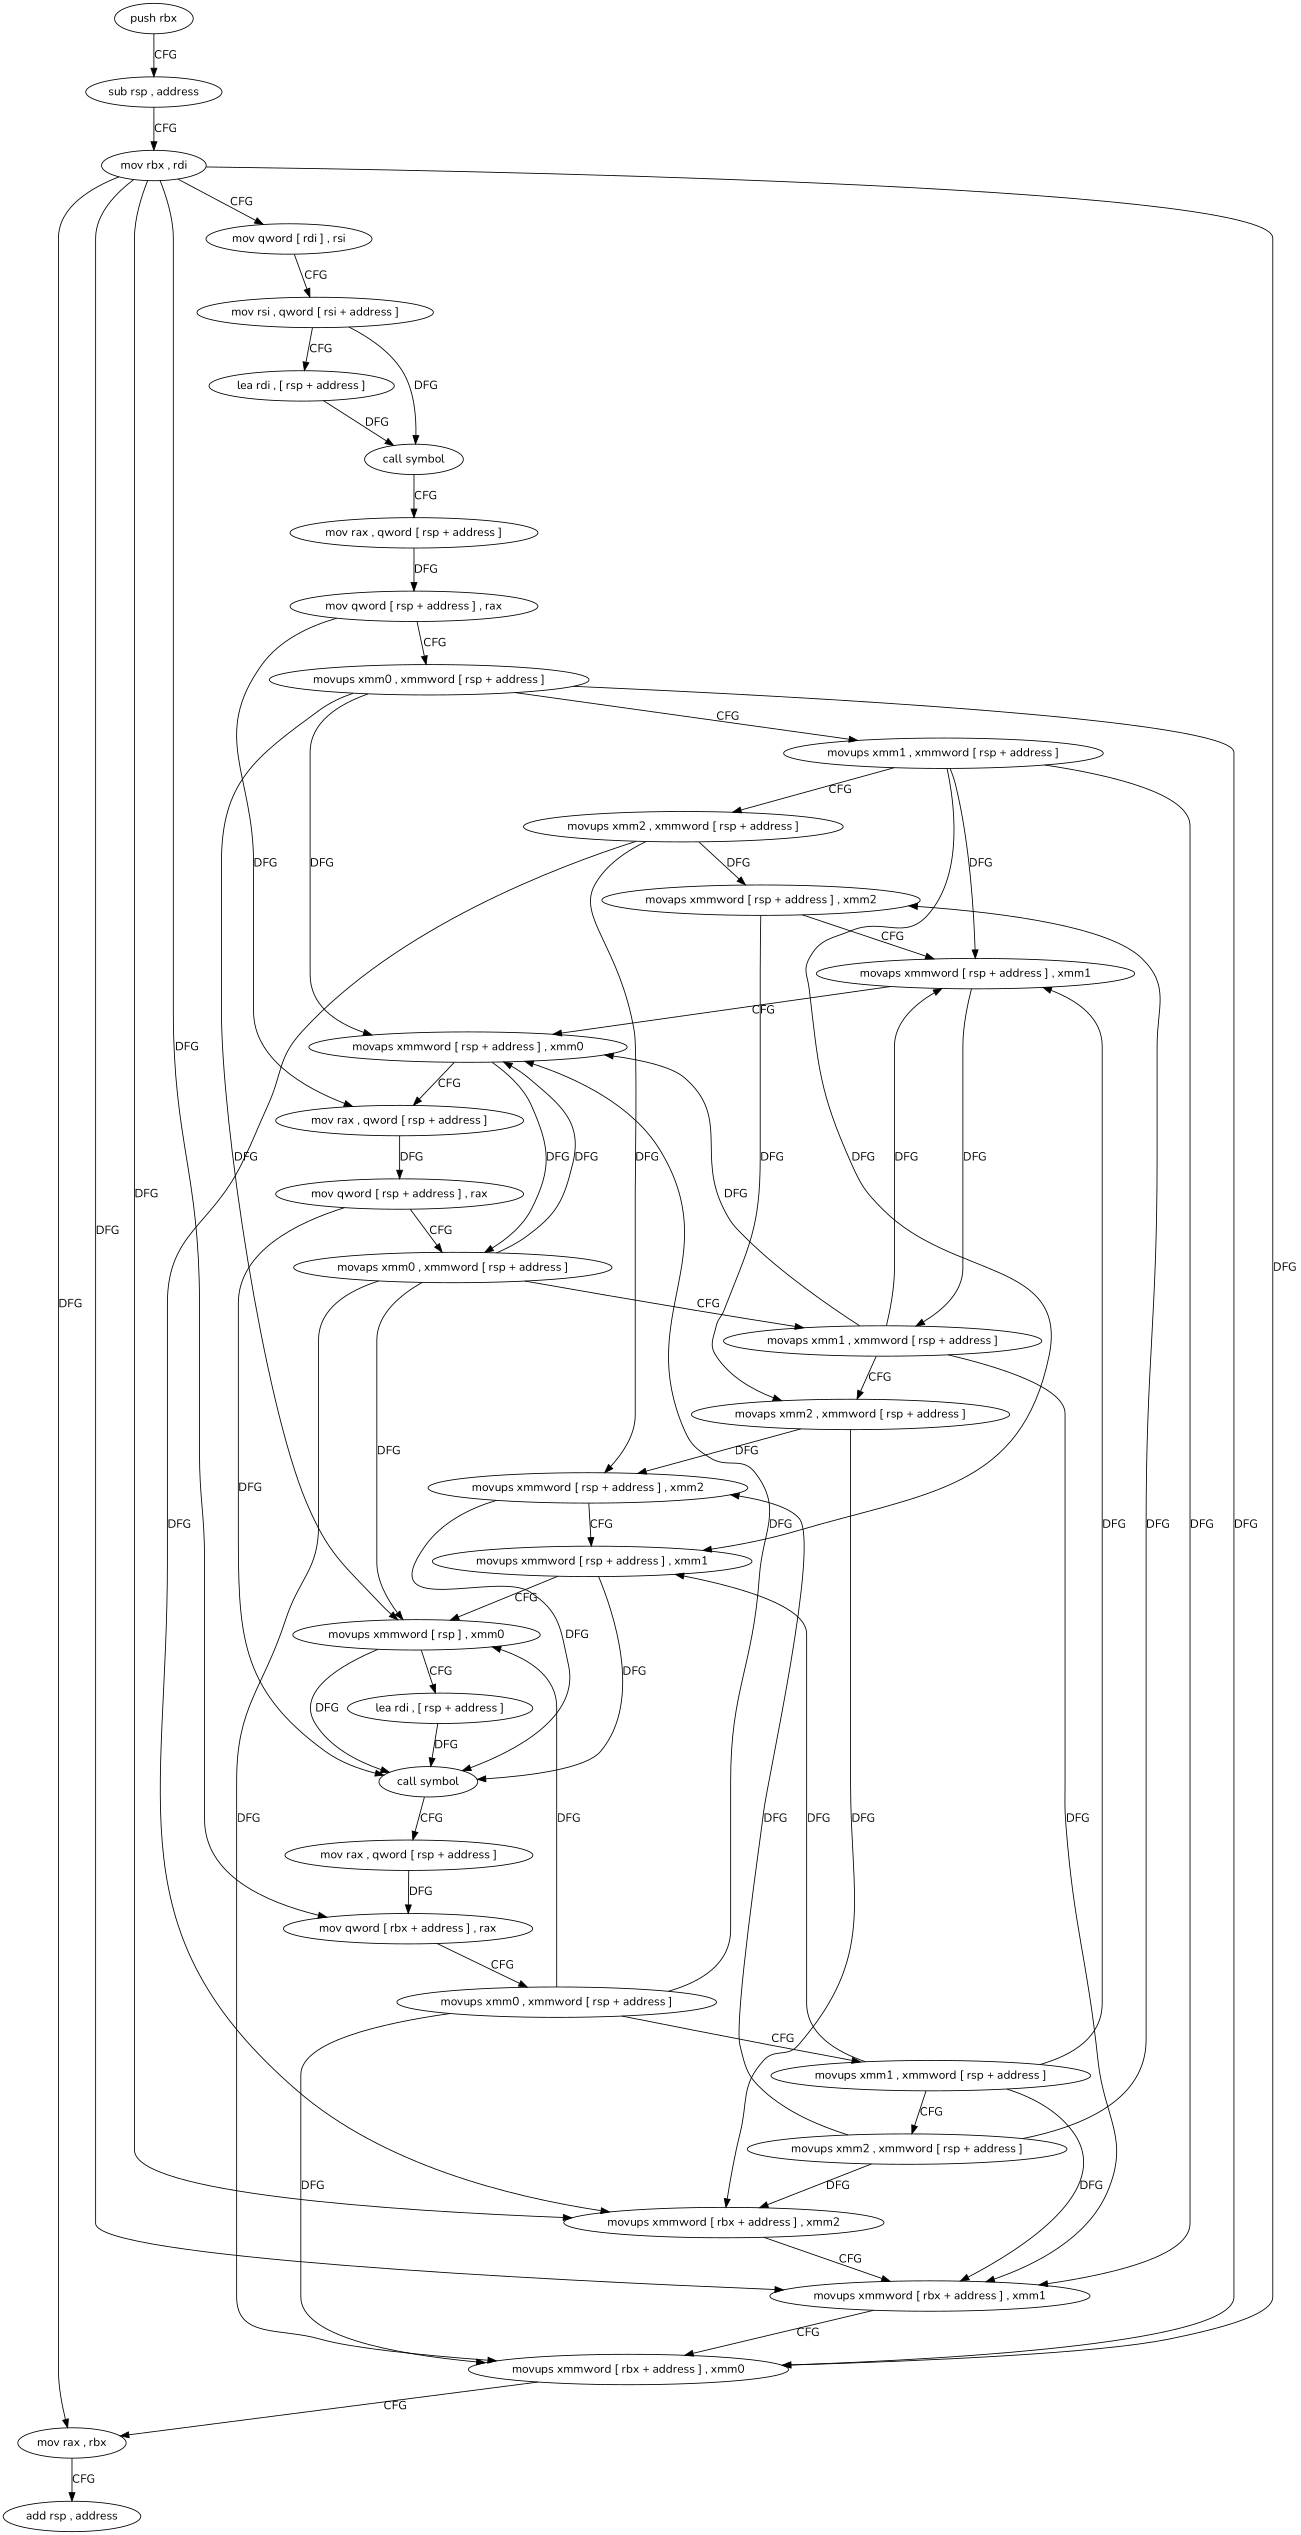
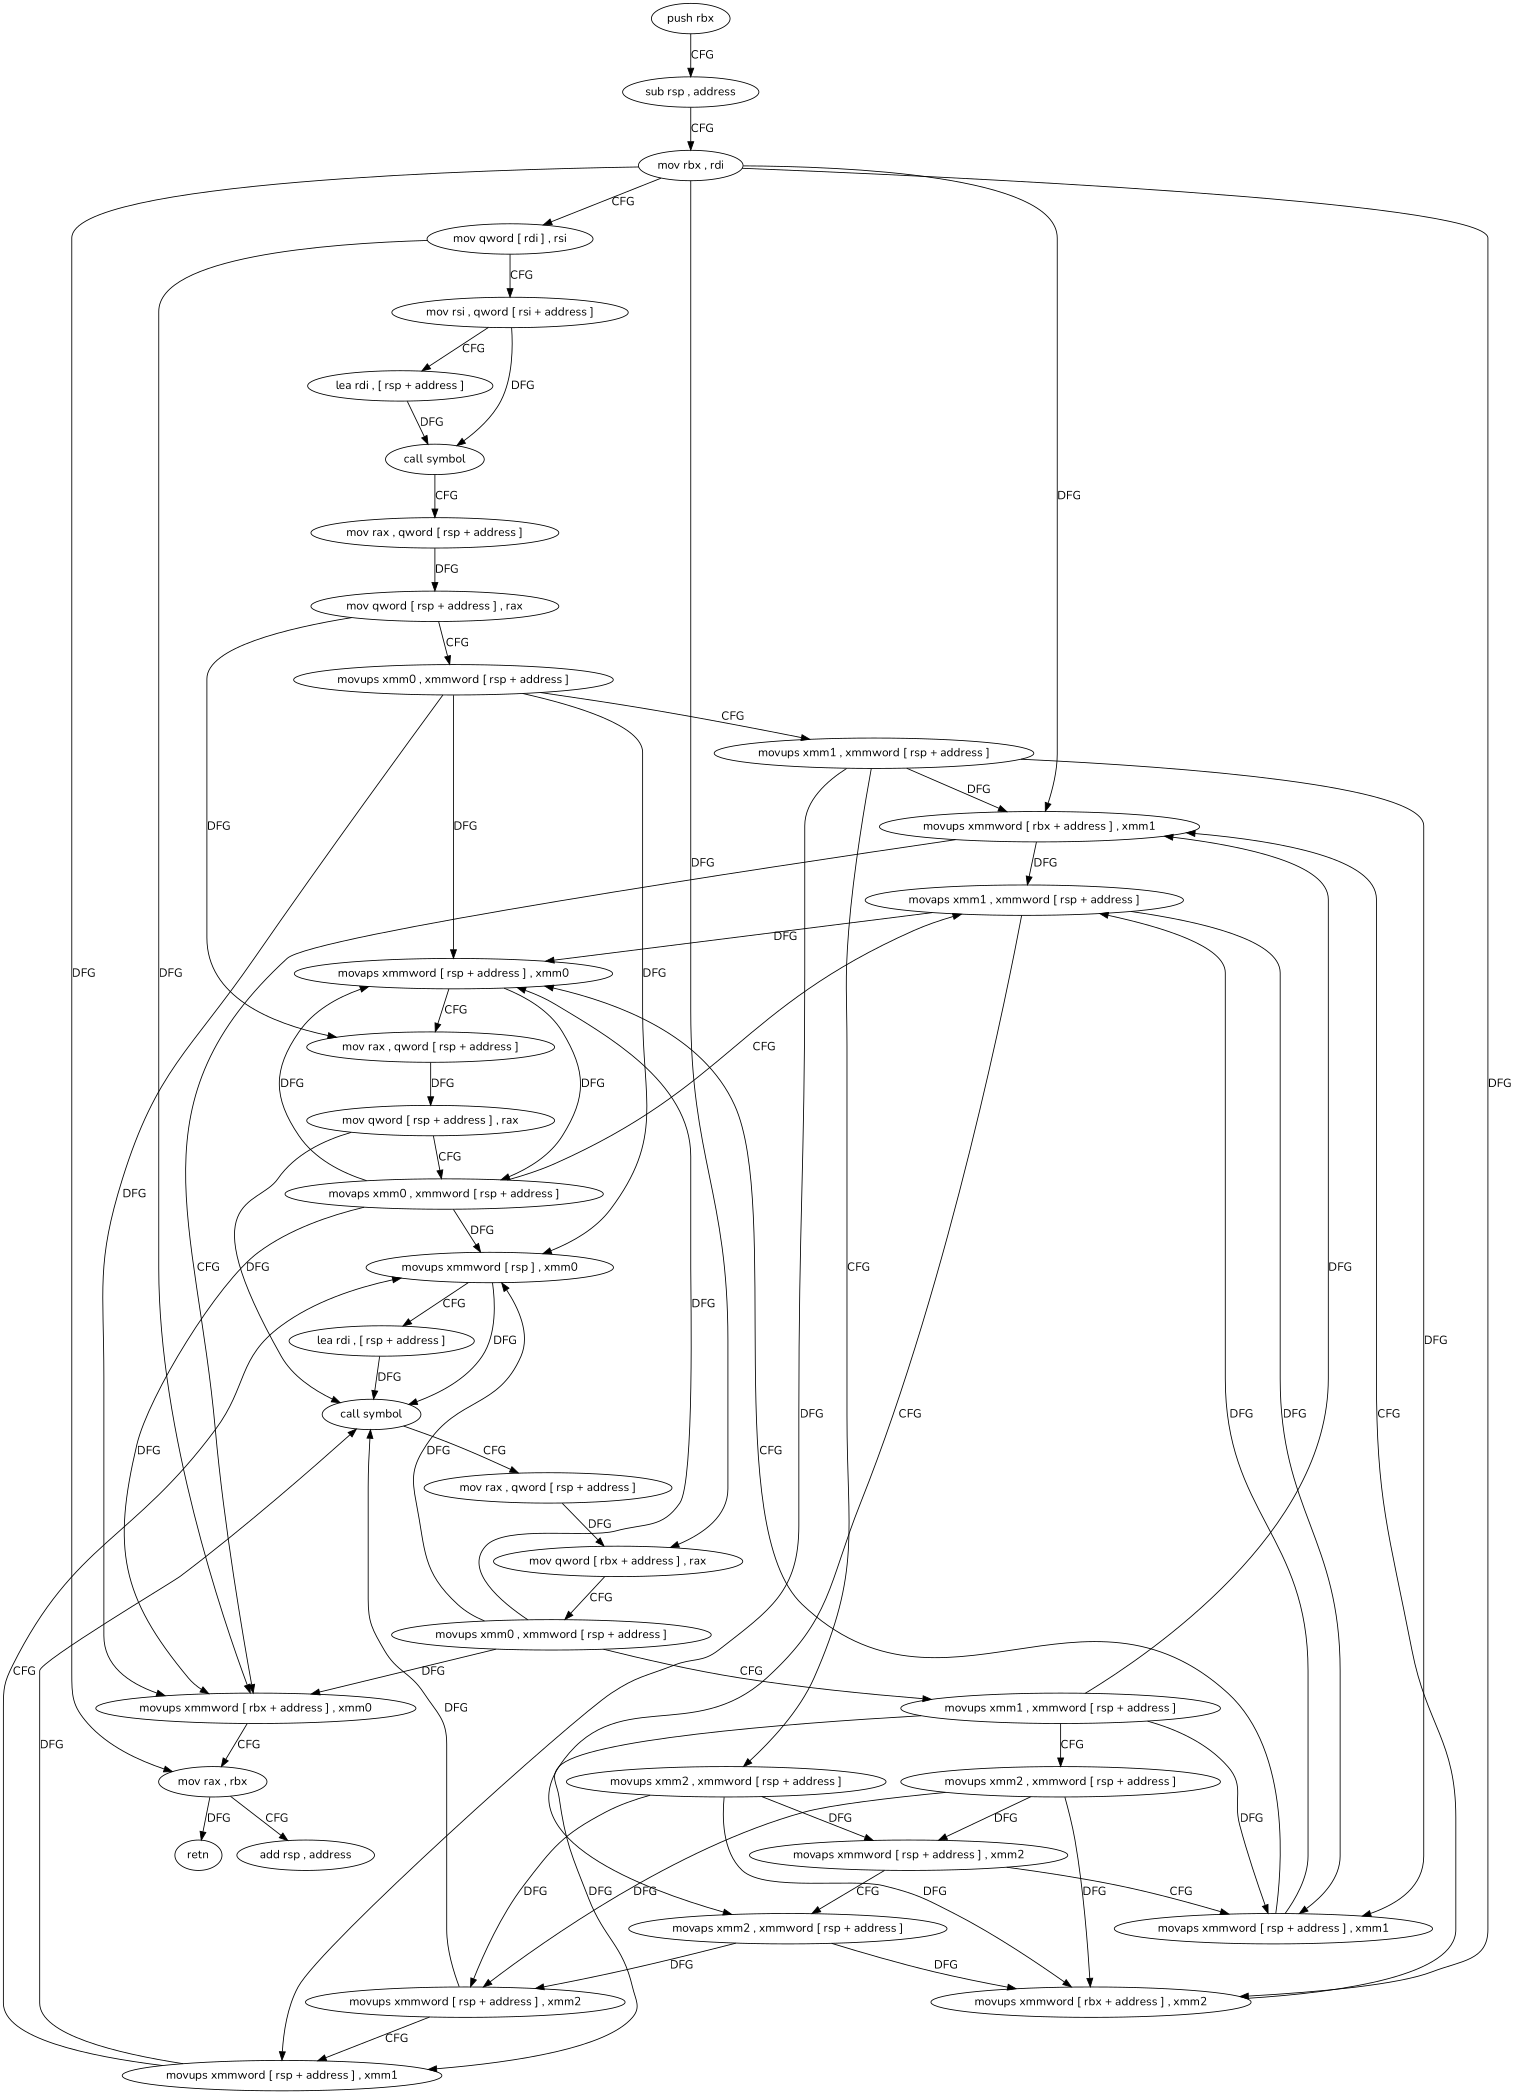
(1273, 978) -> (159, 858)
(772, 1157) -> (868, 1892)
(1065, 1811) -> (1033, 859)
none -> (198, 1855)
